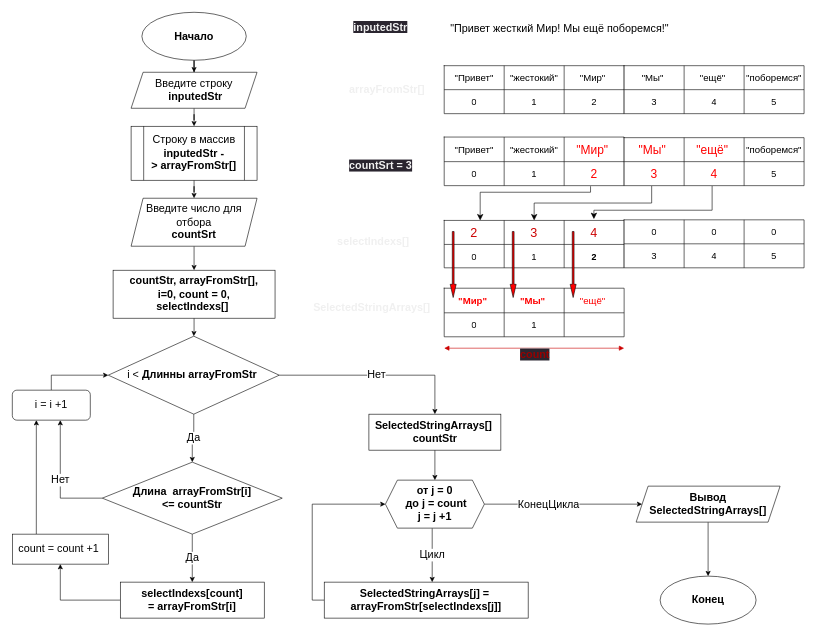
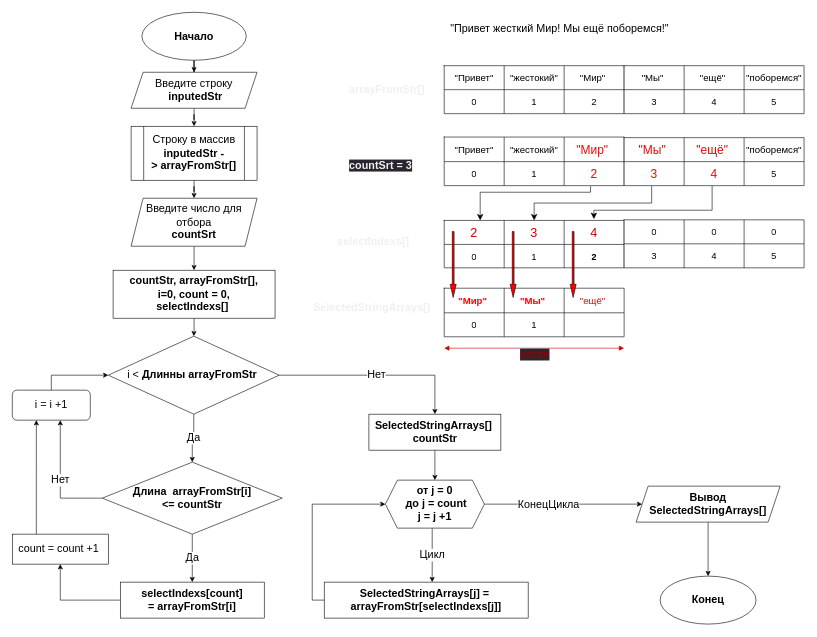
(389, 32) -> none
